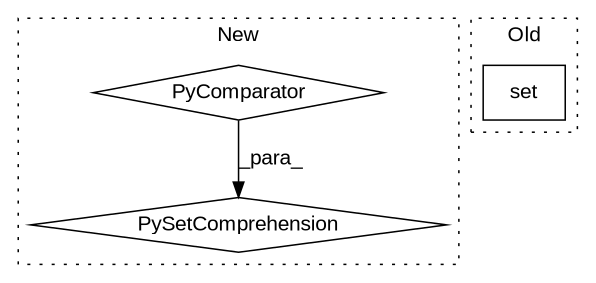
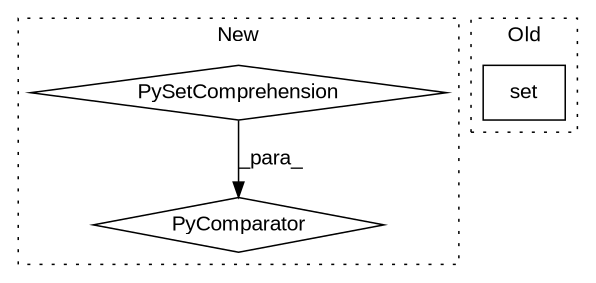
(239, 151) -> (239, 151)
